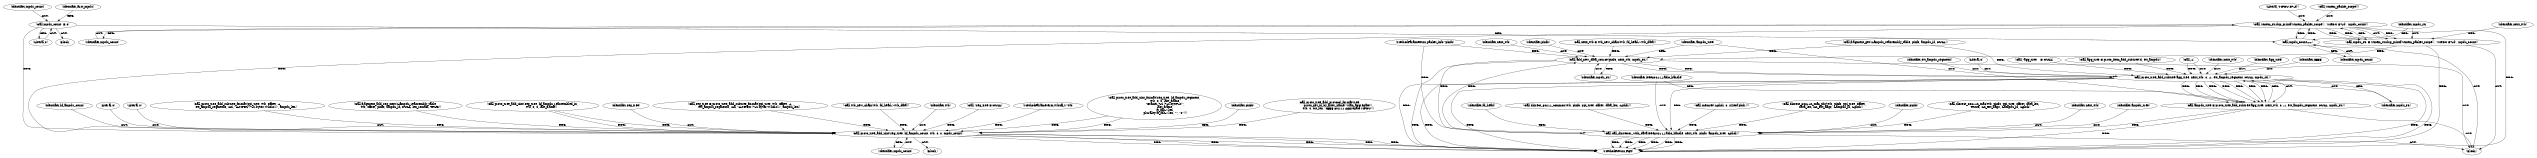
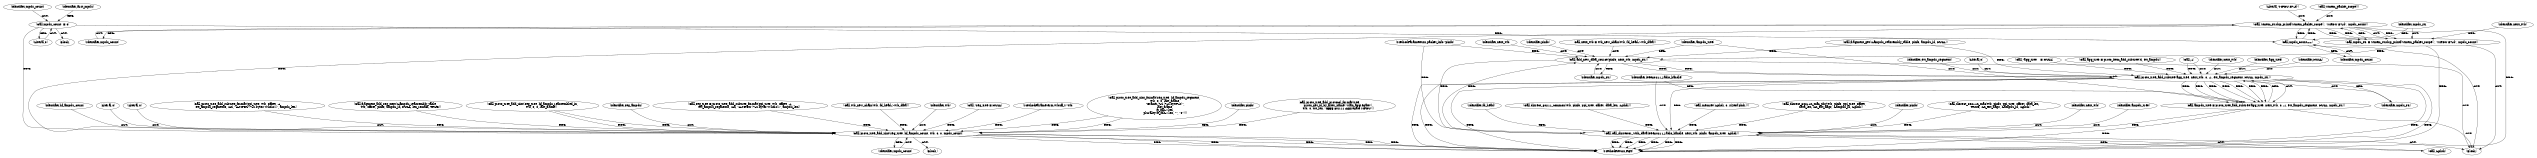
(1499, 34) -> (1499, 34)
(1616, 51) -> (1616, 51)
(2311, 60) -> (2311, 60)
(626, 106) -> (626, 106)
(1405, 128) -> none
none -> (2437, 151)
